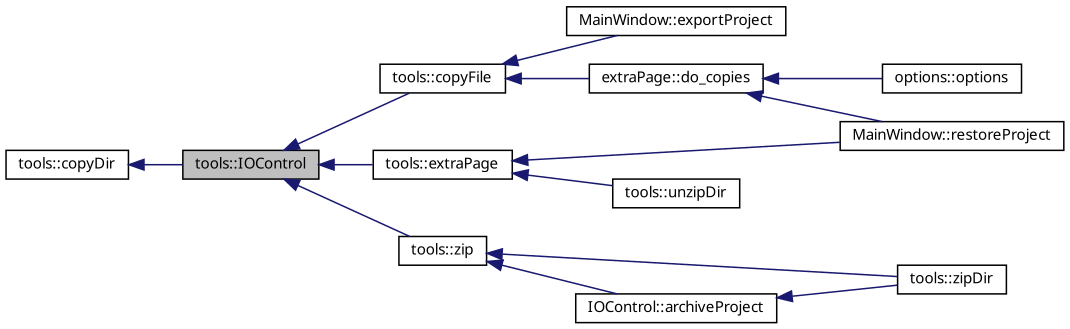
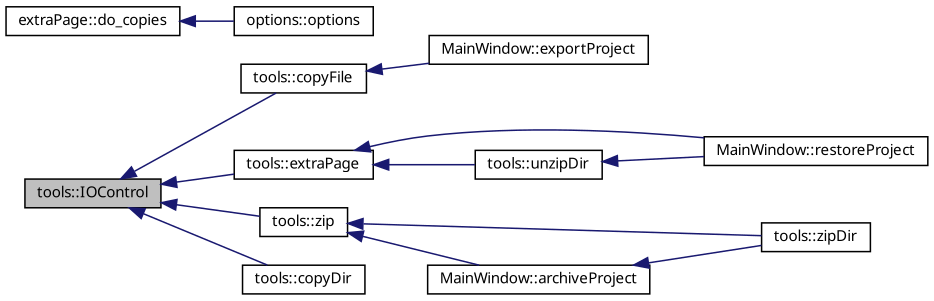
(555, 79) -> none
(822, 109) -> (661, 159)
(163, 165) -> (205, 239)
(676, 308) -> (539, 280)
